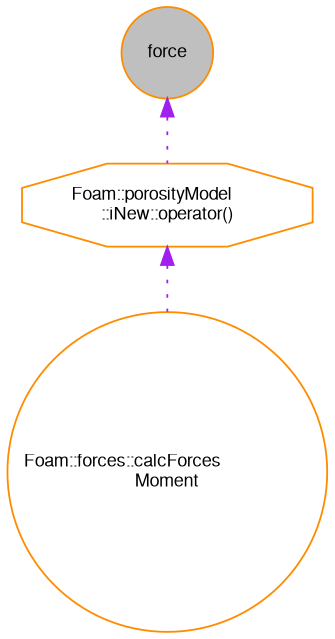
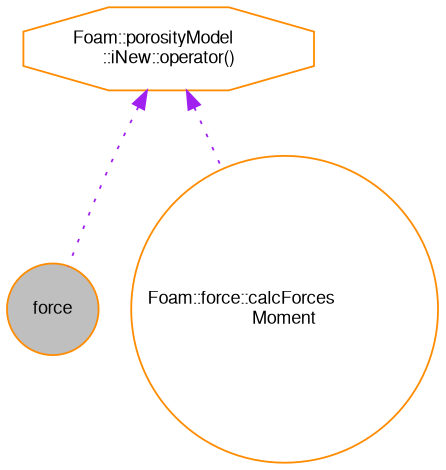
(167, 140) -> (101, 186)
(167, 472) -> (285, 309)
